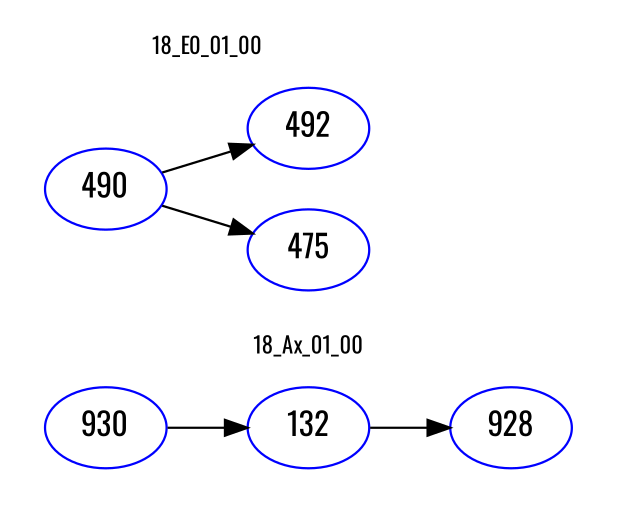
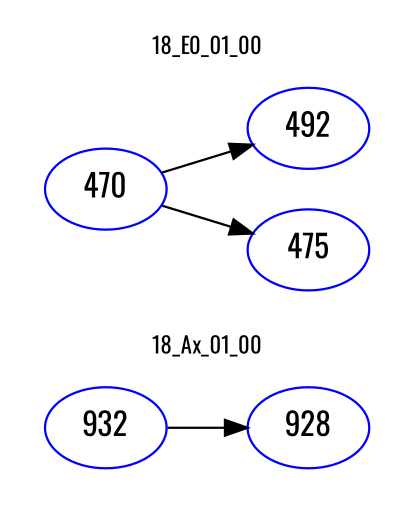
(106, 189) -> (106, 189)
(106, 428) -> none
(308, 428) -> (106, 428)
